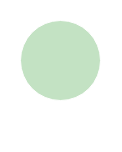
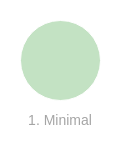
none -> (61, 121)
